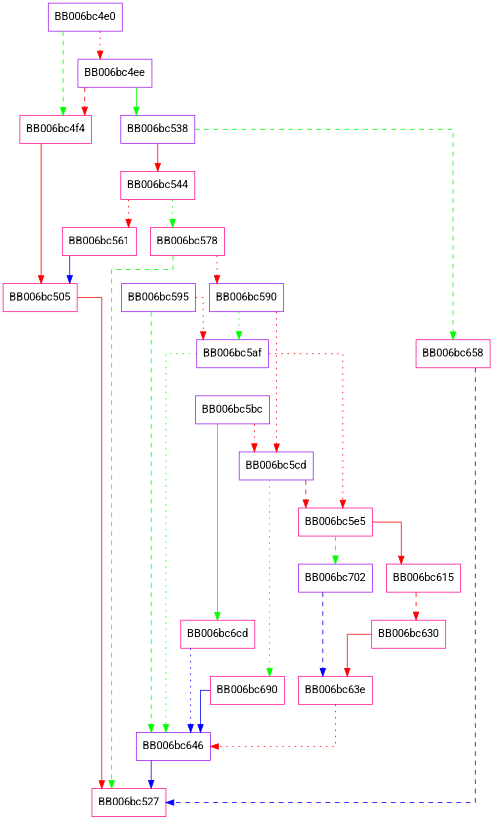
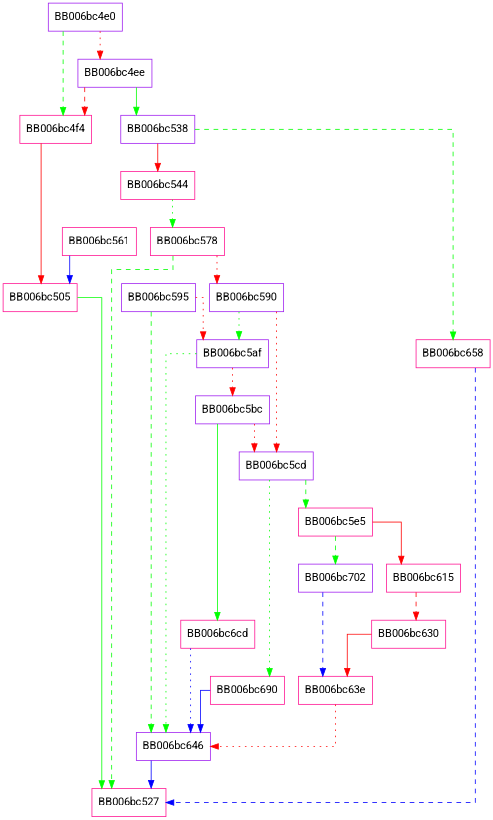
(129, 210) -> none
(343, 390) -> (233, 378)
(306, 490) -> (306, 490)
(102, 527) -> (102, 527)
